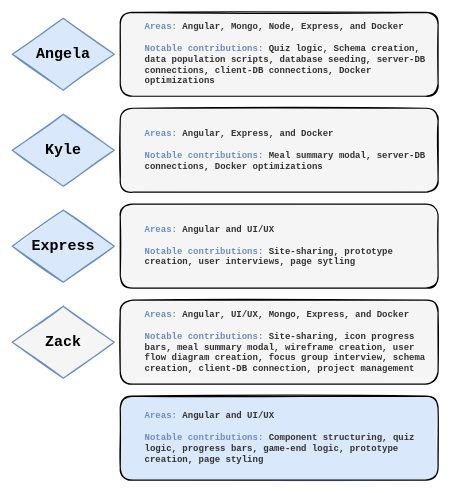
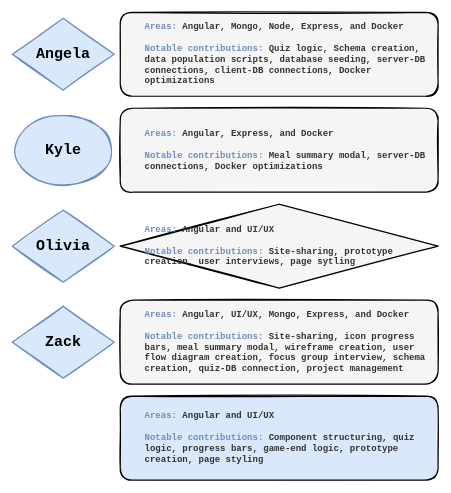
(63, 150) -> (63, 150)
(63, 246) -> (63, 246)
(279, 246) -> (279, 246)
(63, 342) -> (63, 342)
(279, 342) -> (279, 342)
